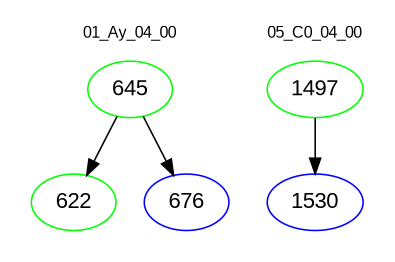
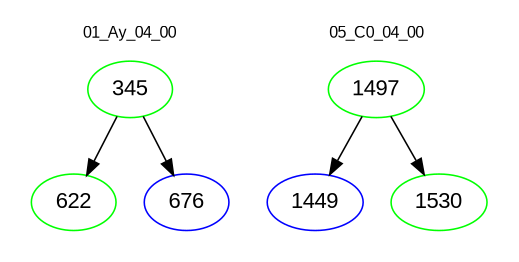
(130, 89) -> (130, 89)
none -> (315, 202)
(315, 202) -> (439, 202)
